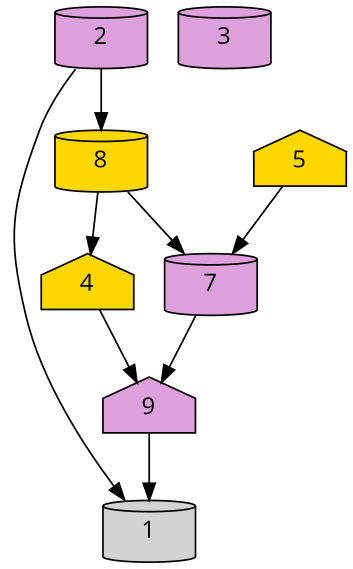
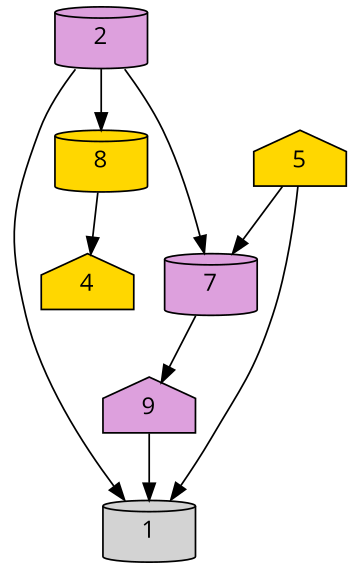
(225, 38) -> none
(150, 216) -> (171, 149)
(114, 338) -> none
none -> (262, 345)
